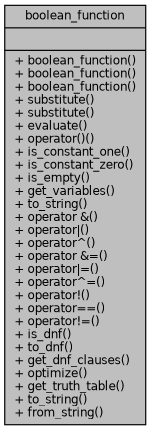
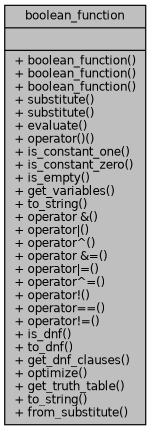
(59, 413) -> (72, 413)
